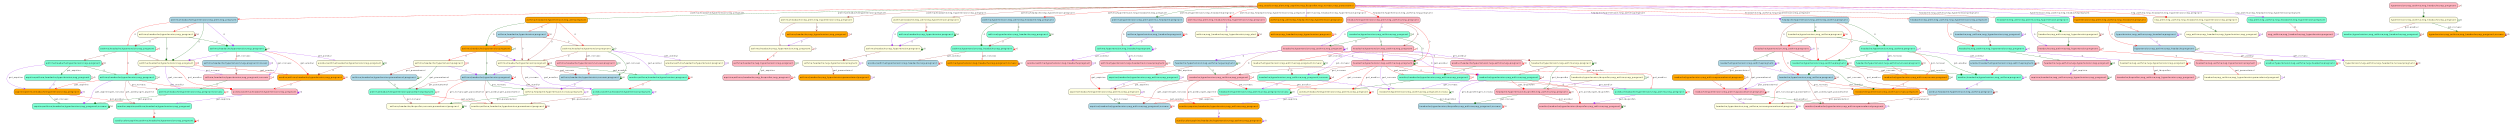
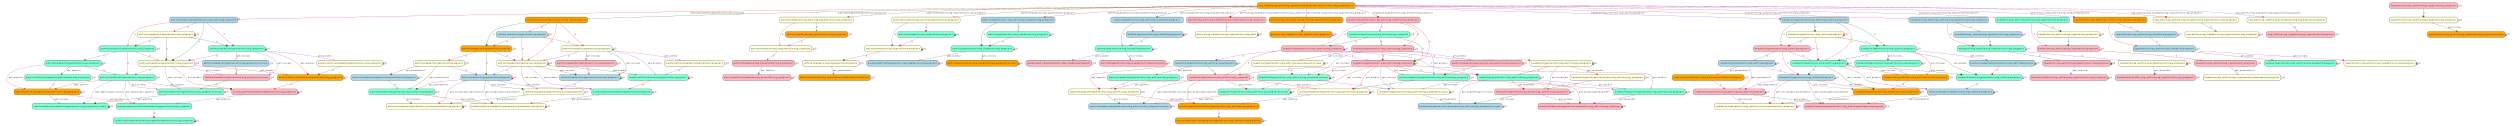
(1147, 20) -> (1147, 20)
(2287, 20) -> (2287, 20)
none -> (1304, 26)
(2381, 34) -> none
(424, 106) -> (424, 106)
